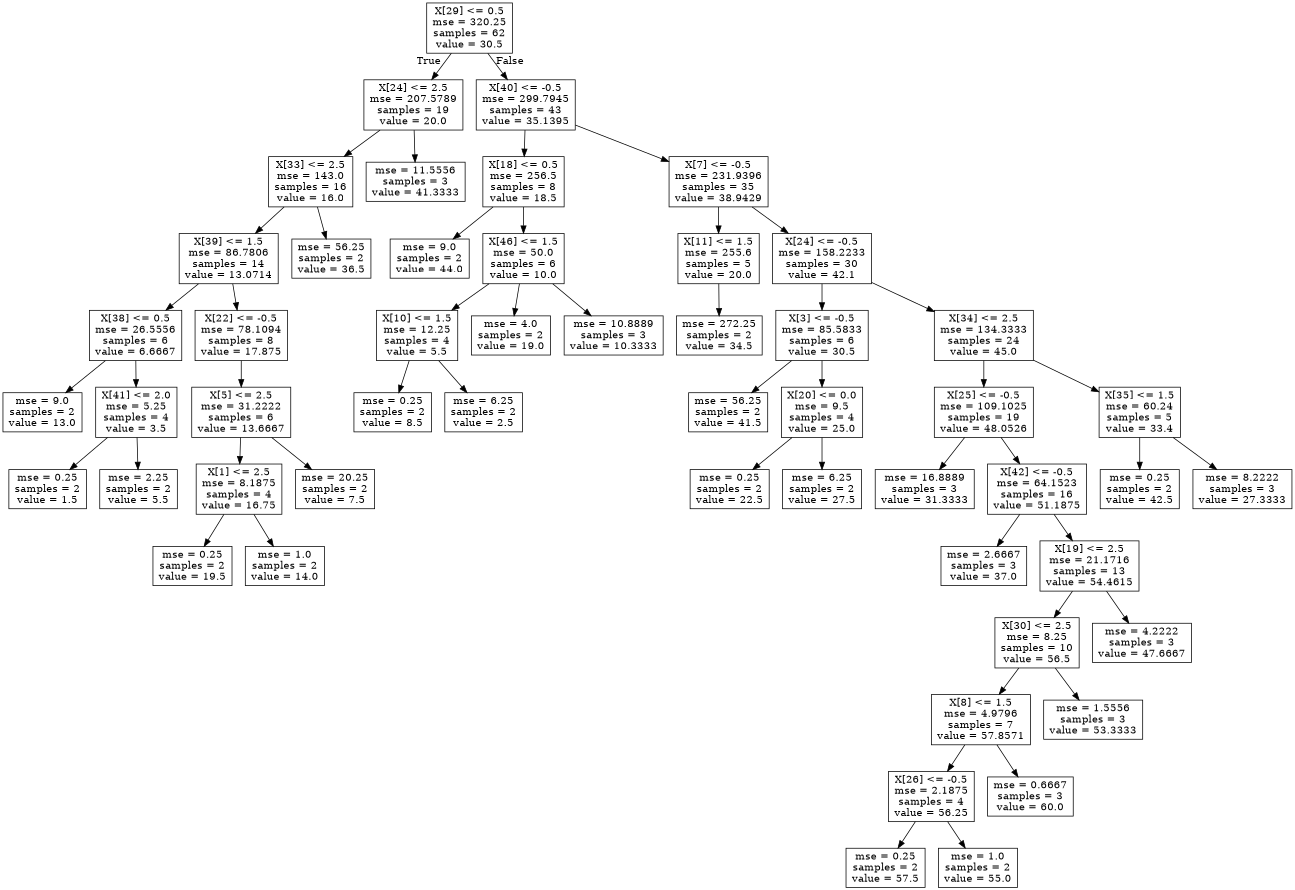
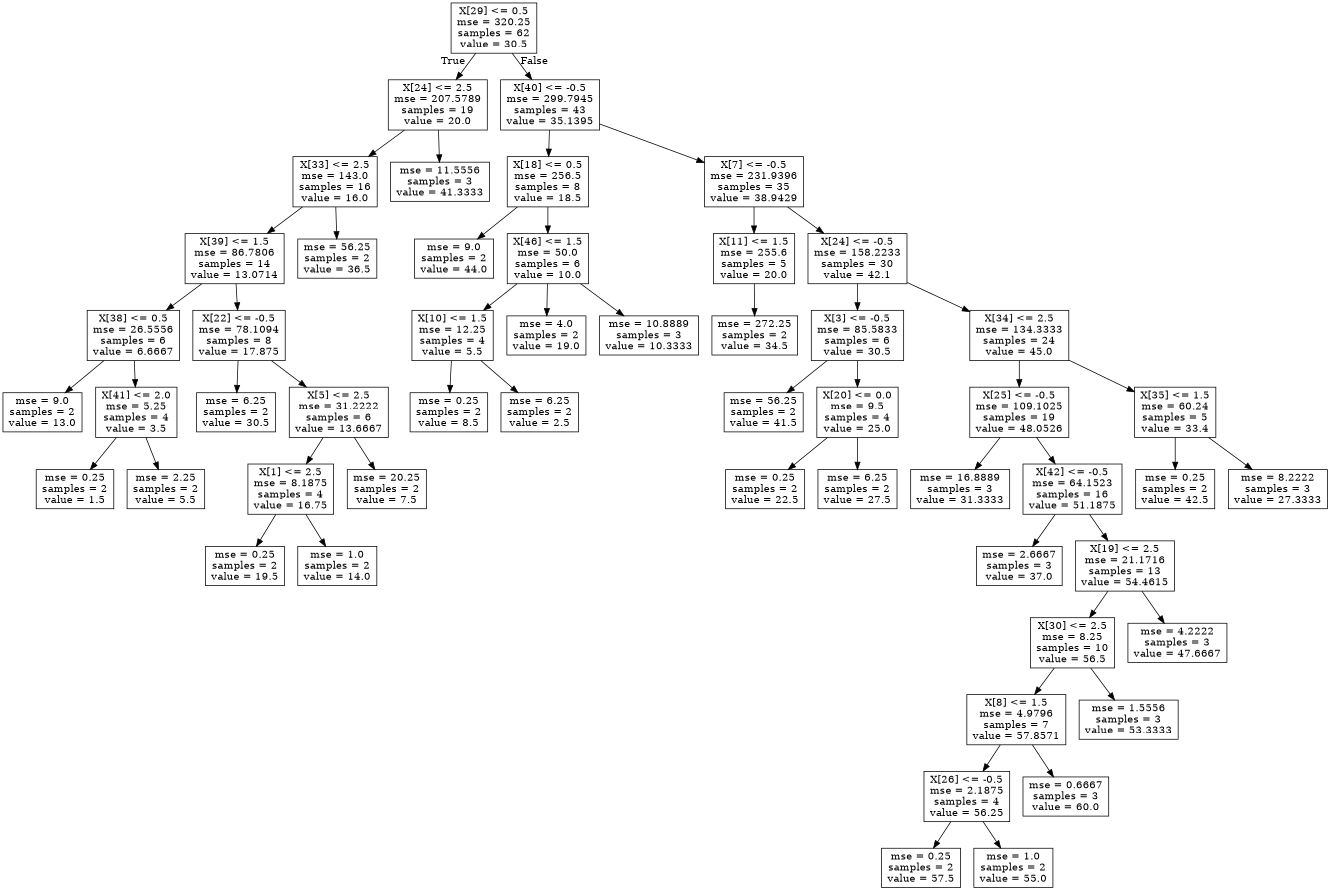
none -> (236, 412)
